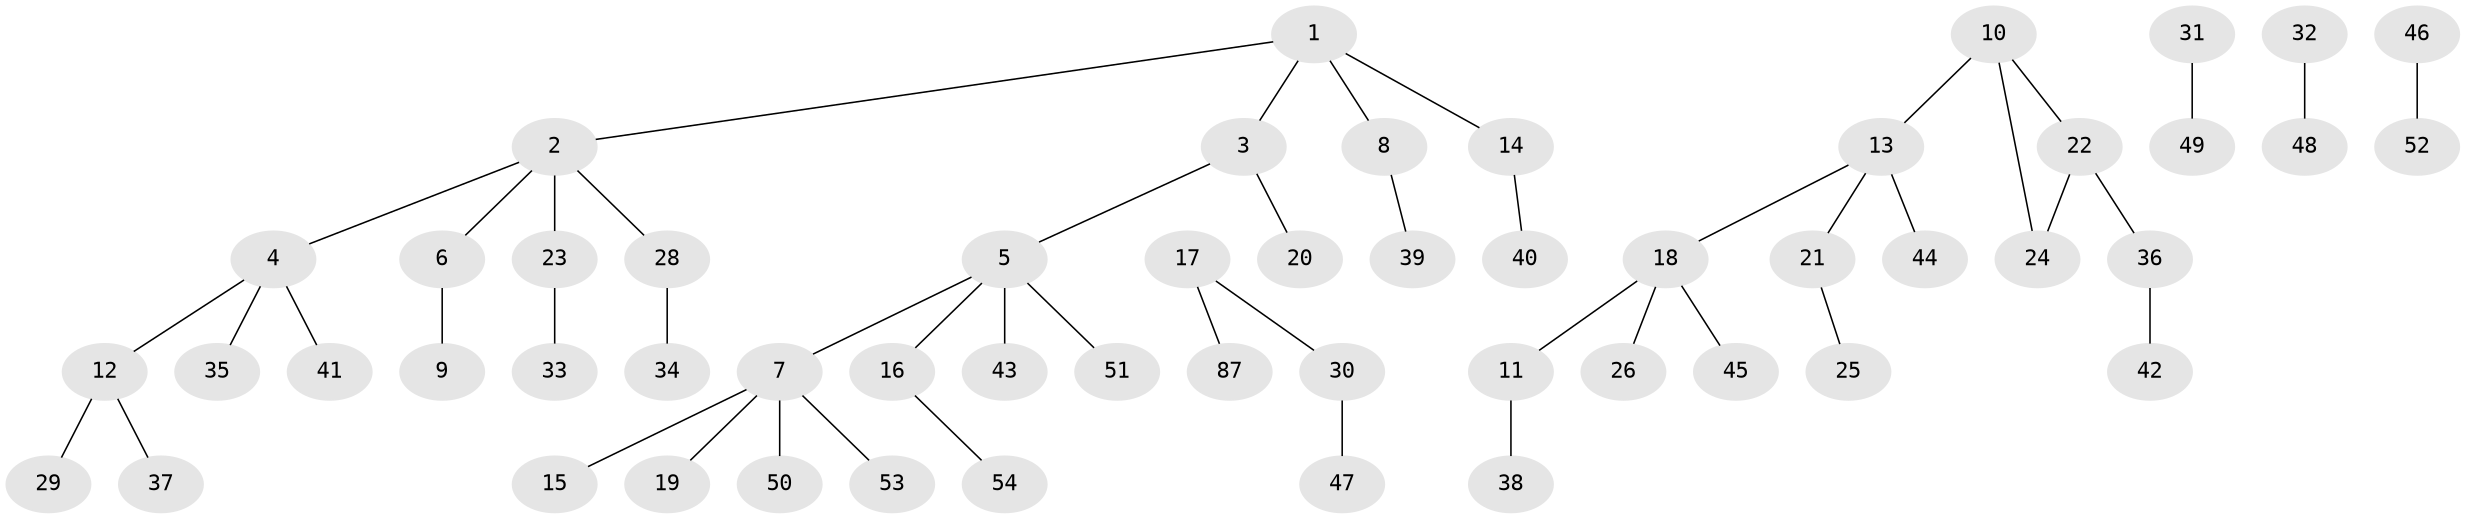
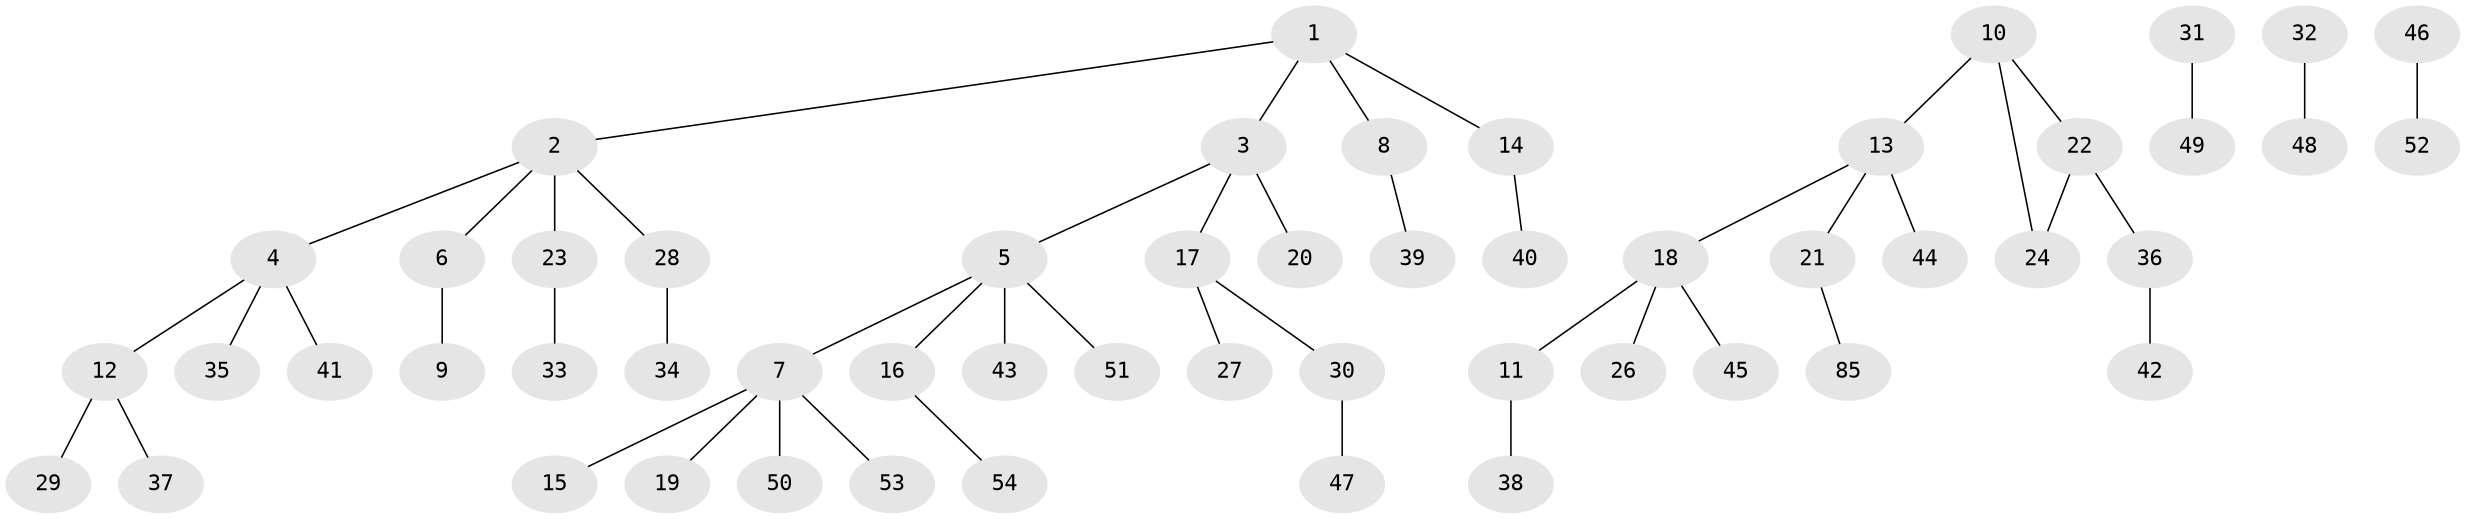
none -> (1216, 203)
(1230, 372) -> (1230, 372)
(1848, 372) -> (1848, 372)
